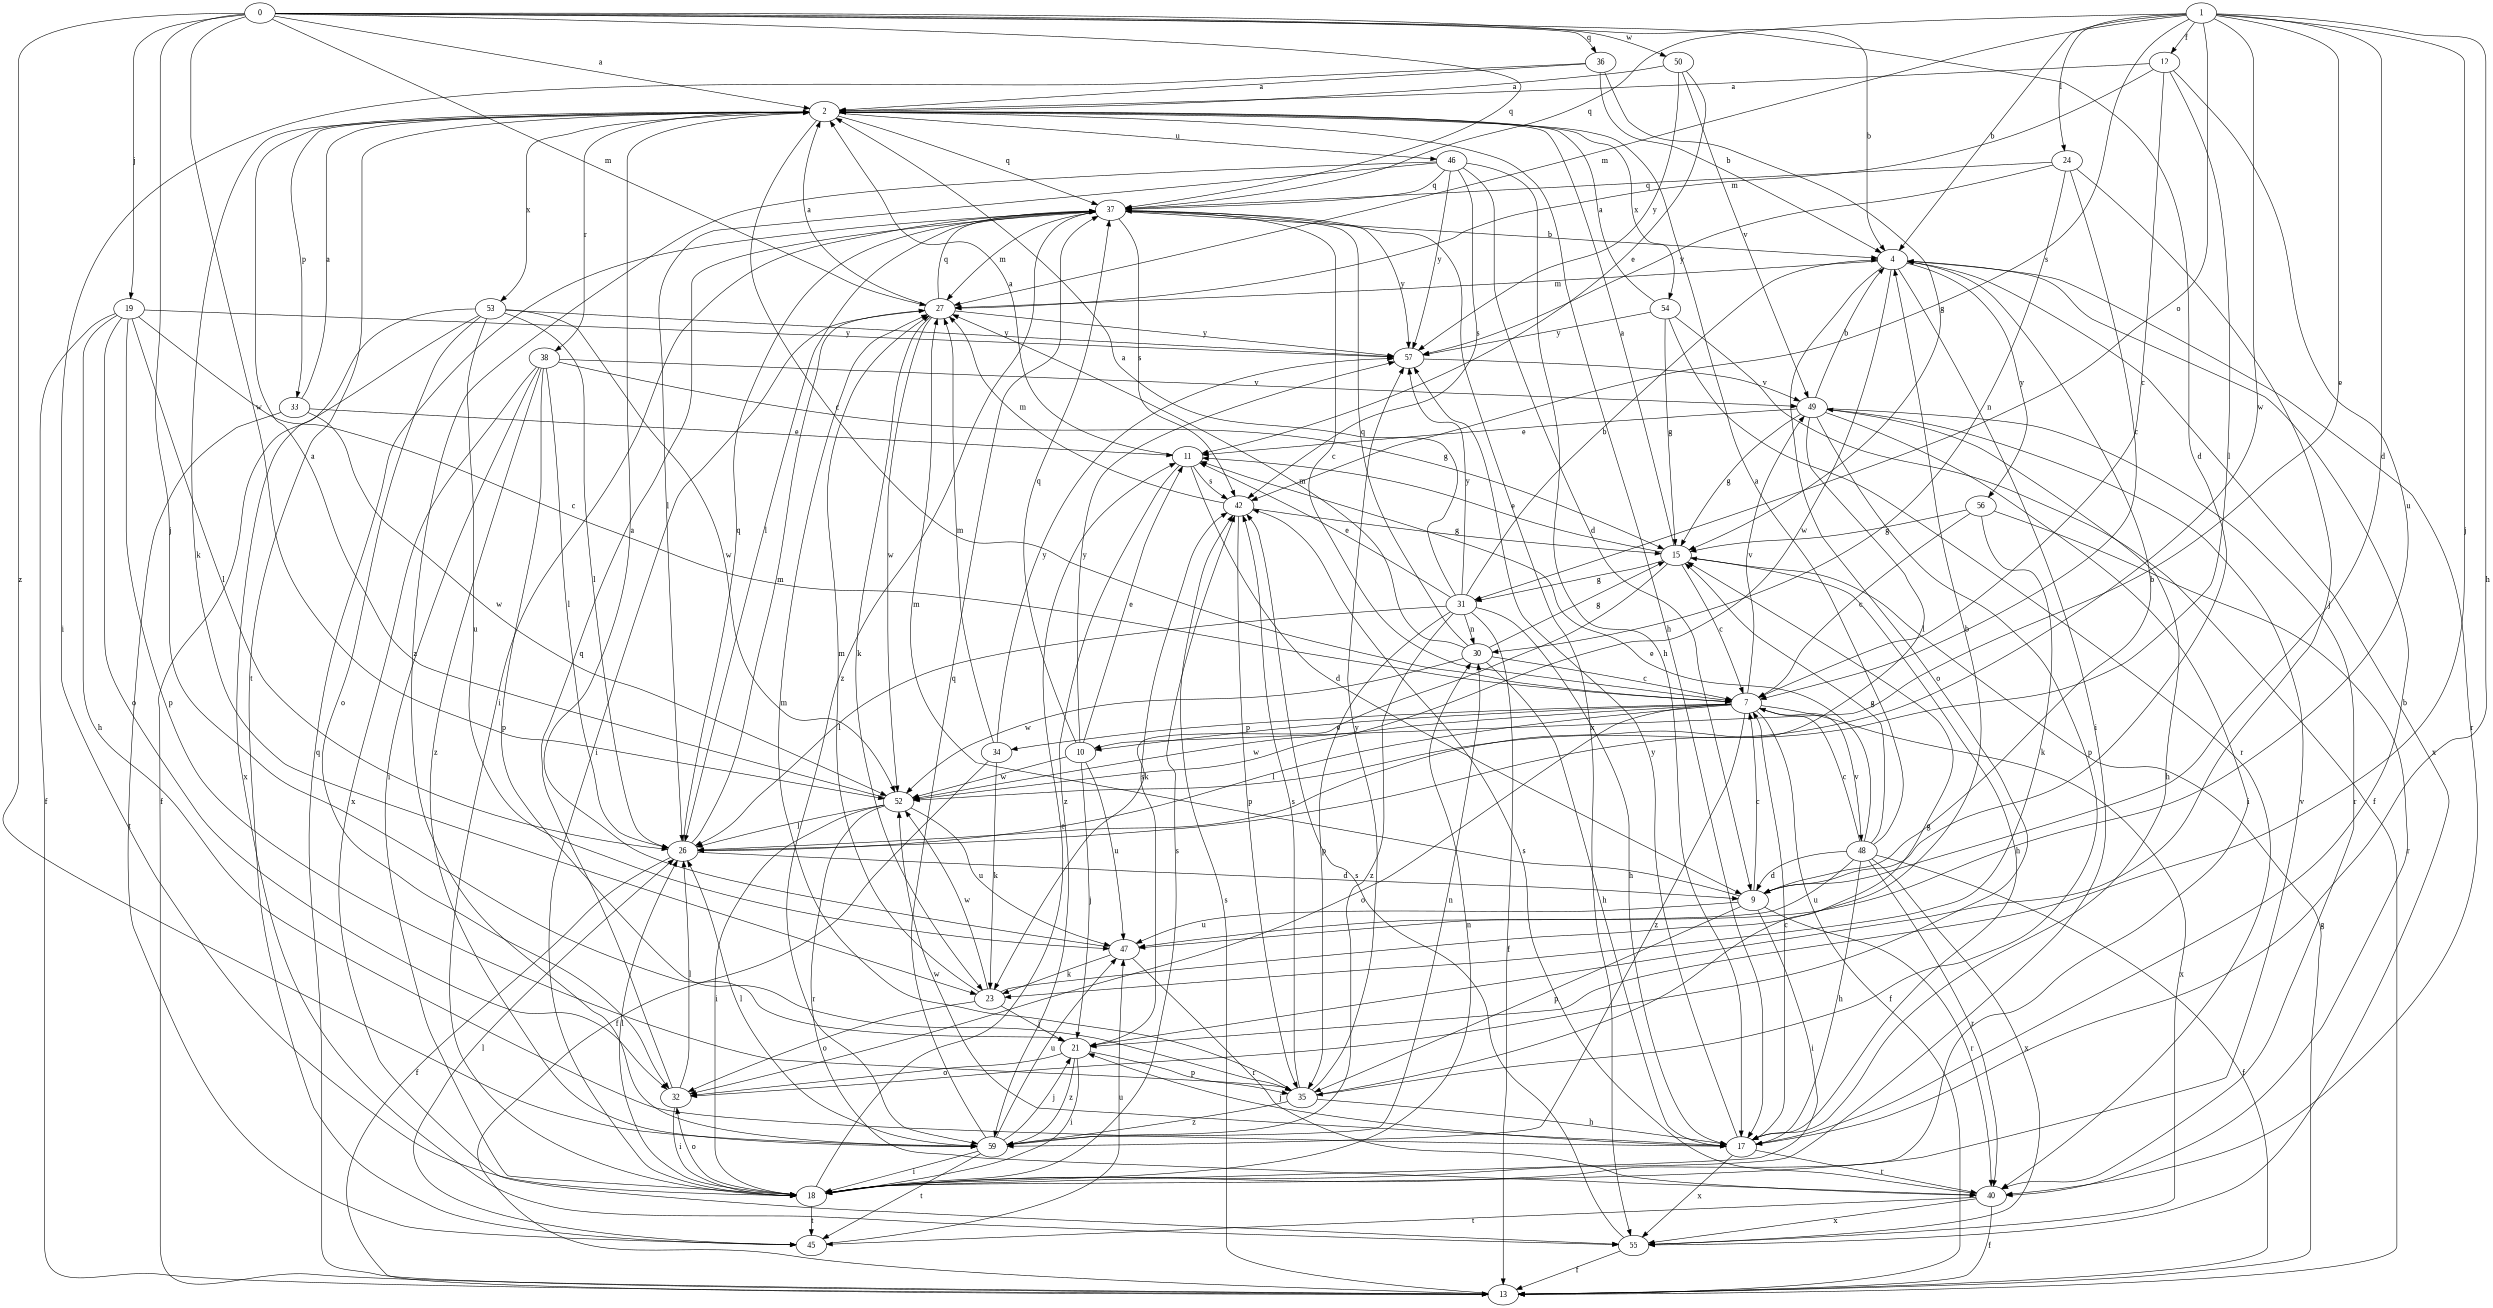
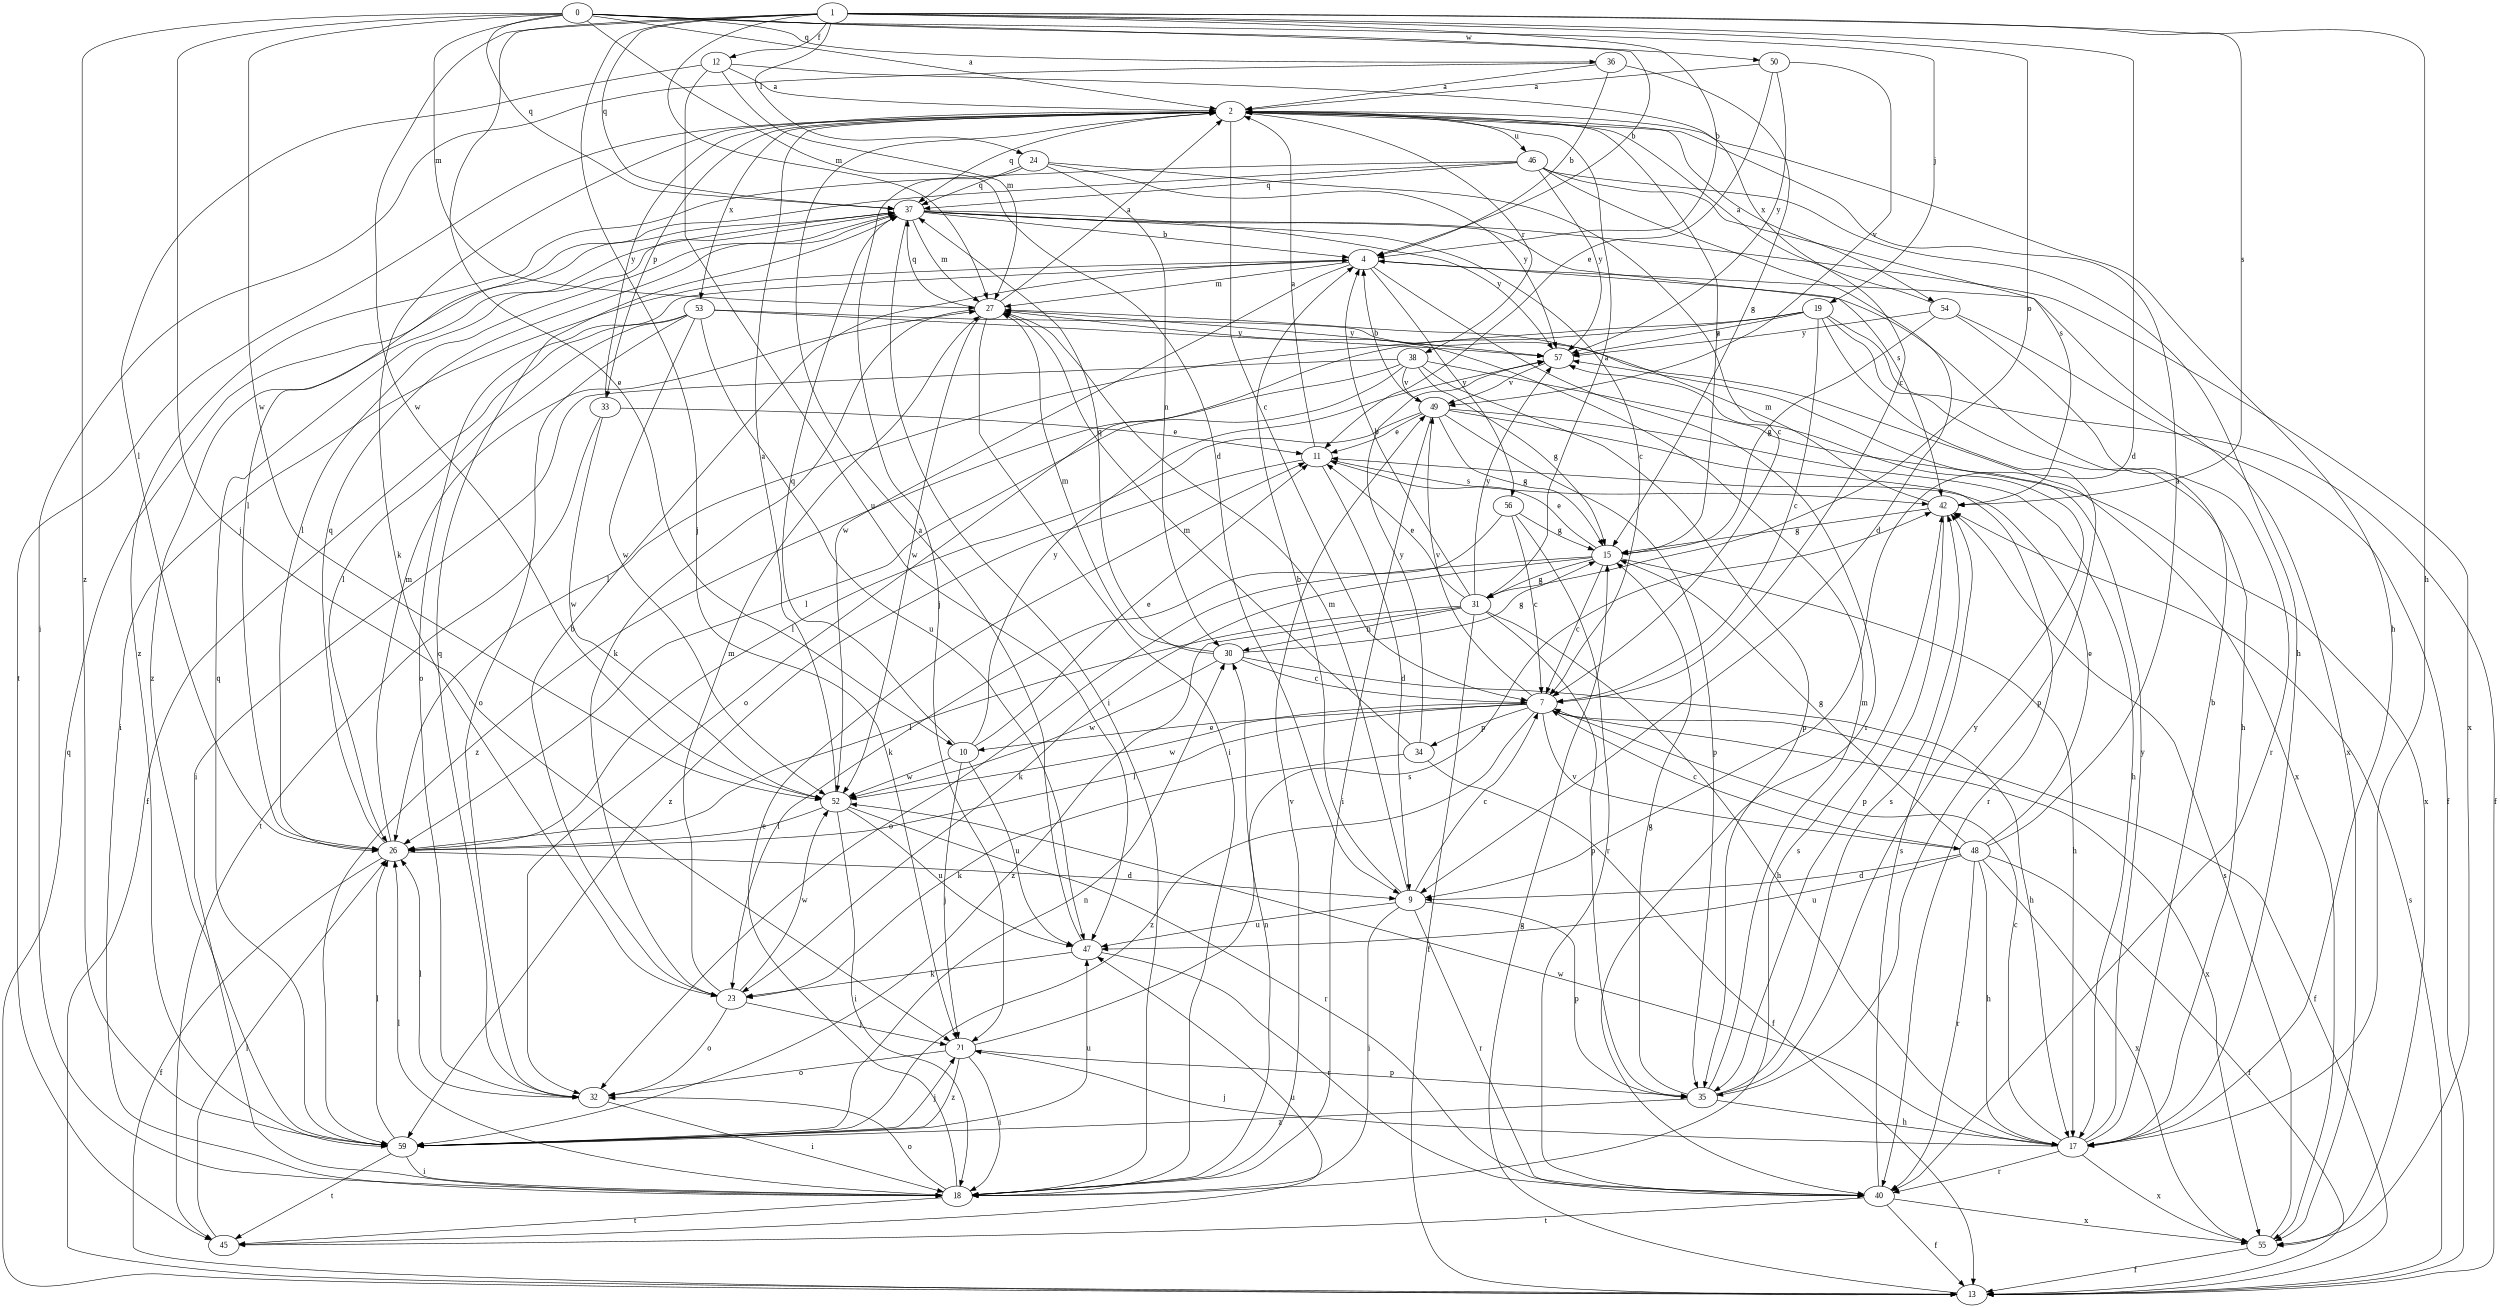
(328, 260) -> (633, 260)
(1235, 943) -> (1048, 715)
